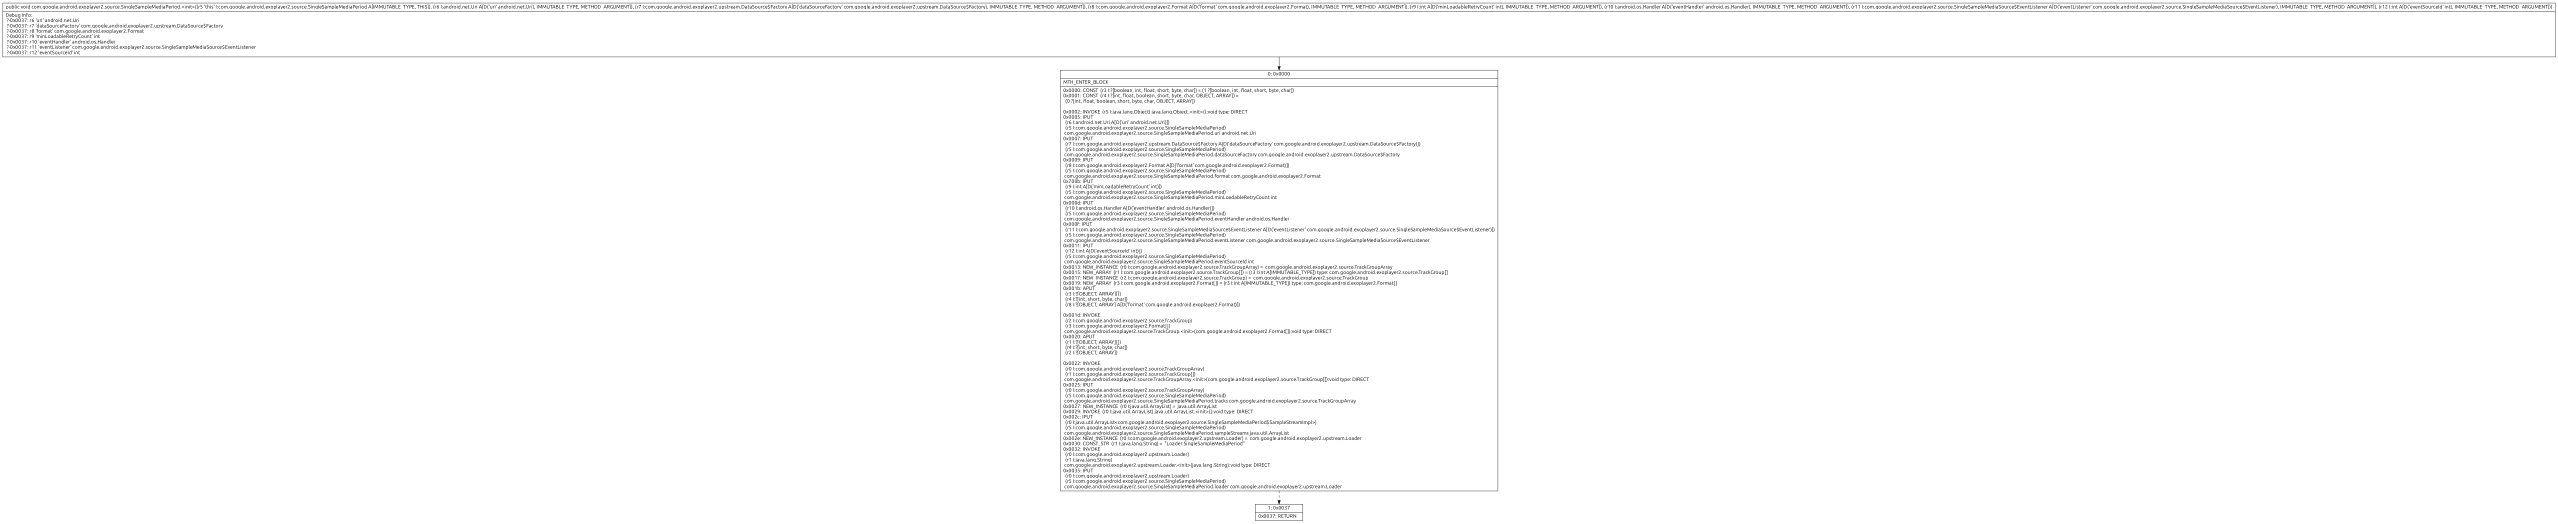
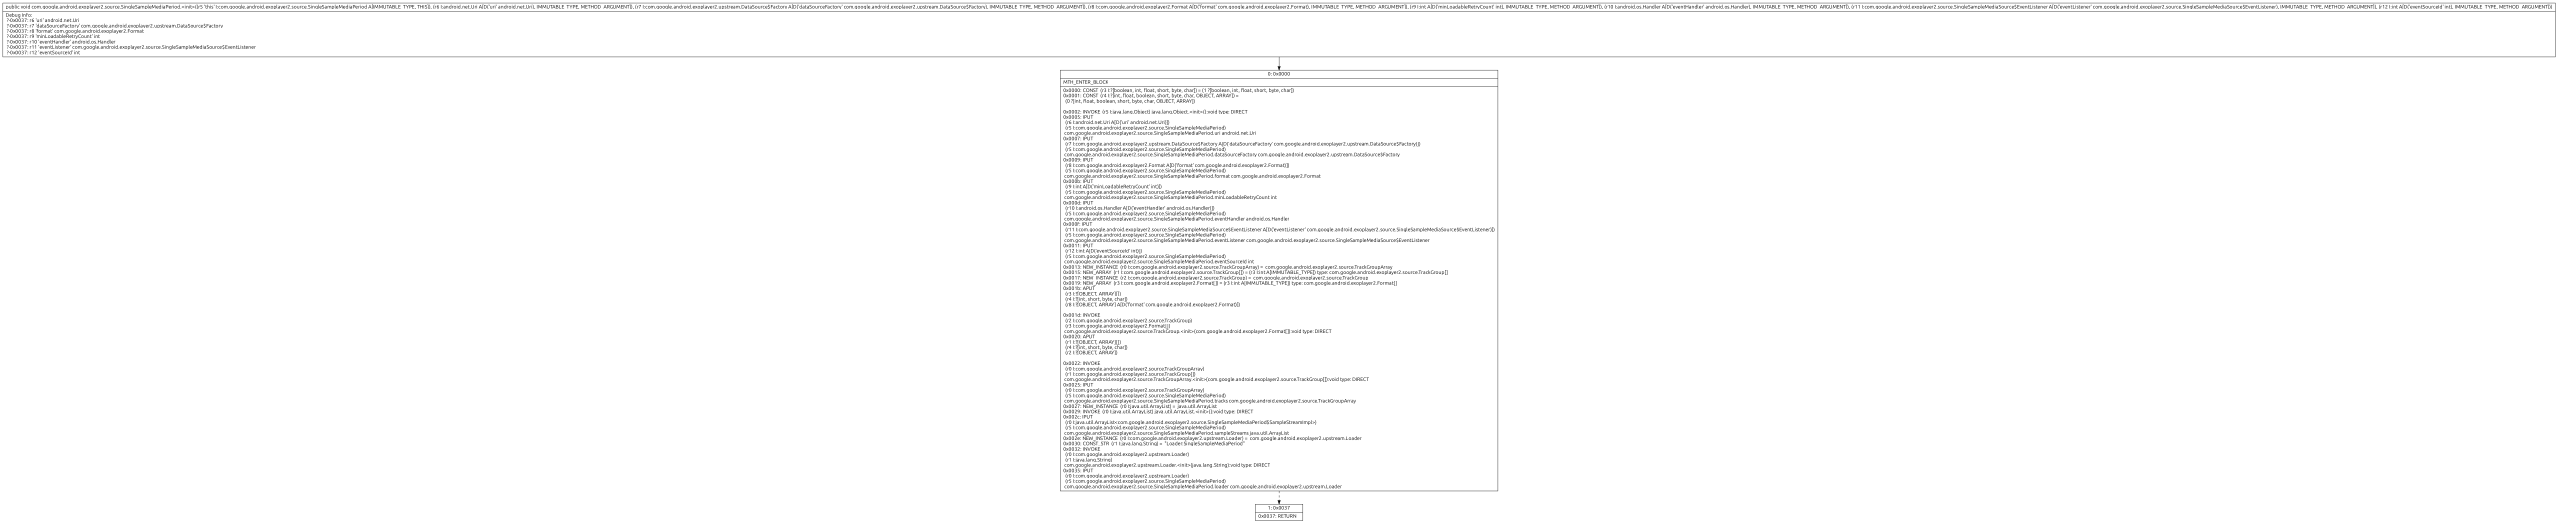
(1079, 182) -> (1079, 182)
